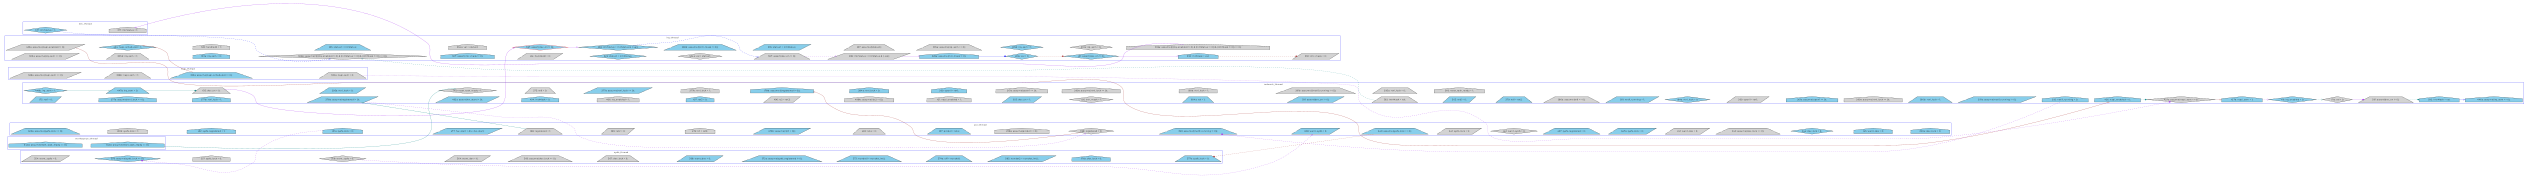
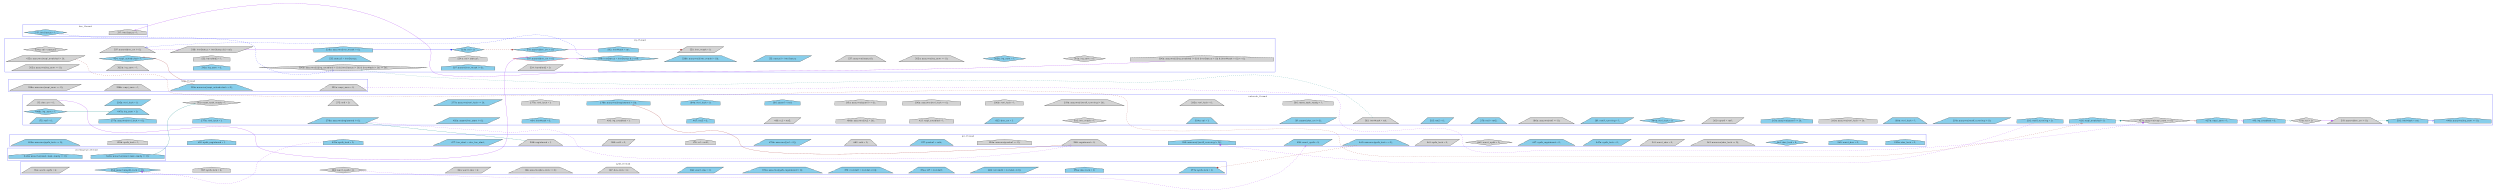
(618, 56) -> none
(1100, 80) -> (1089, 93)
(169, 91) -> none
(2292, 100) -> (2264, 121)
(1091, 131) -> (1084, 142)
(1198, 131) -> (1202, 142)
